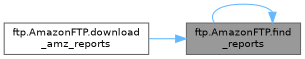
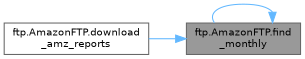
(243, 39) -> (243, 39)
